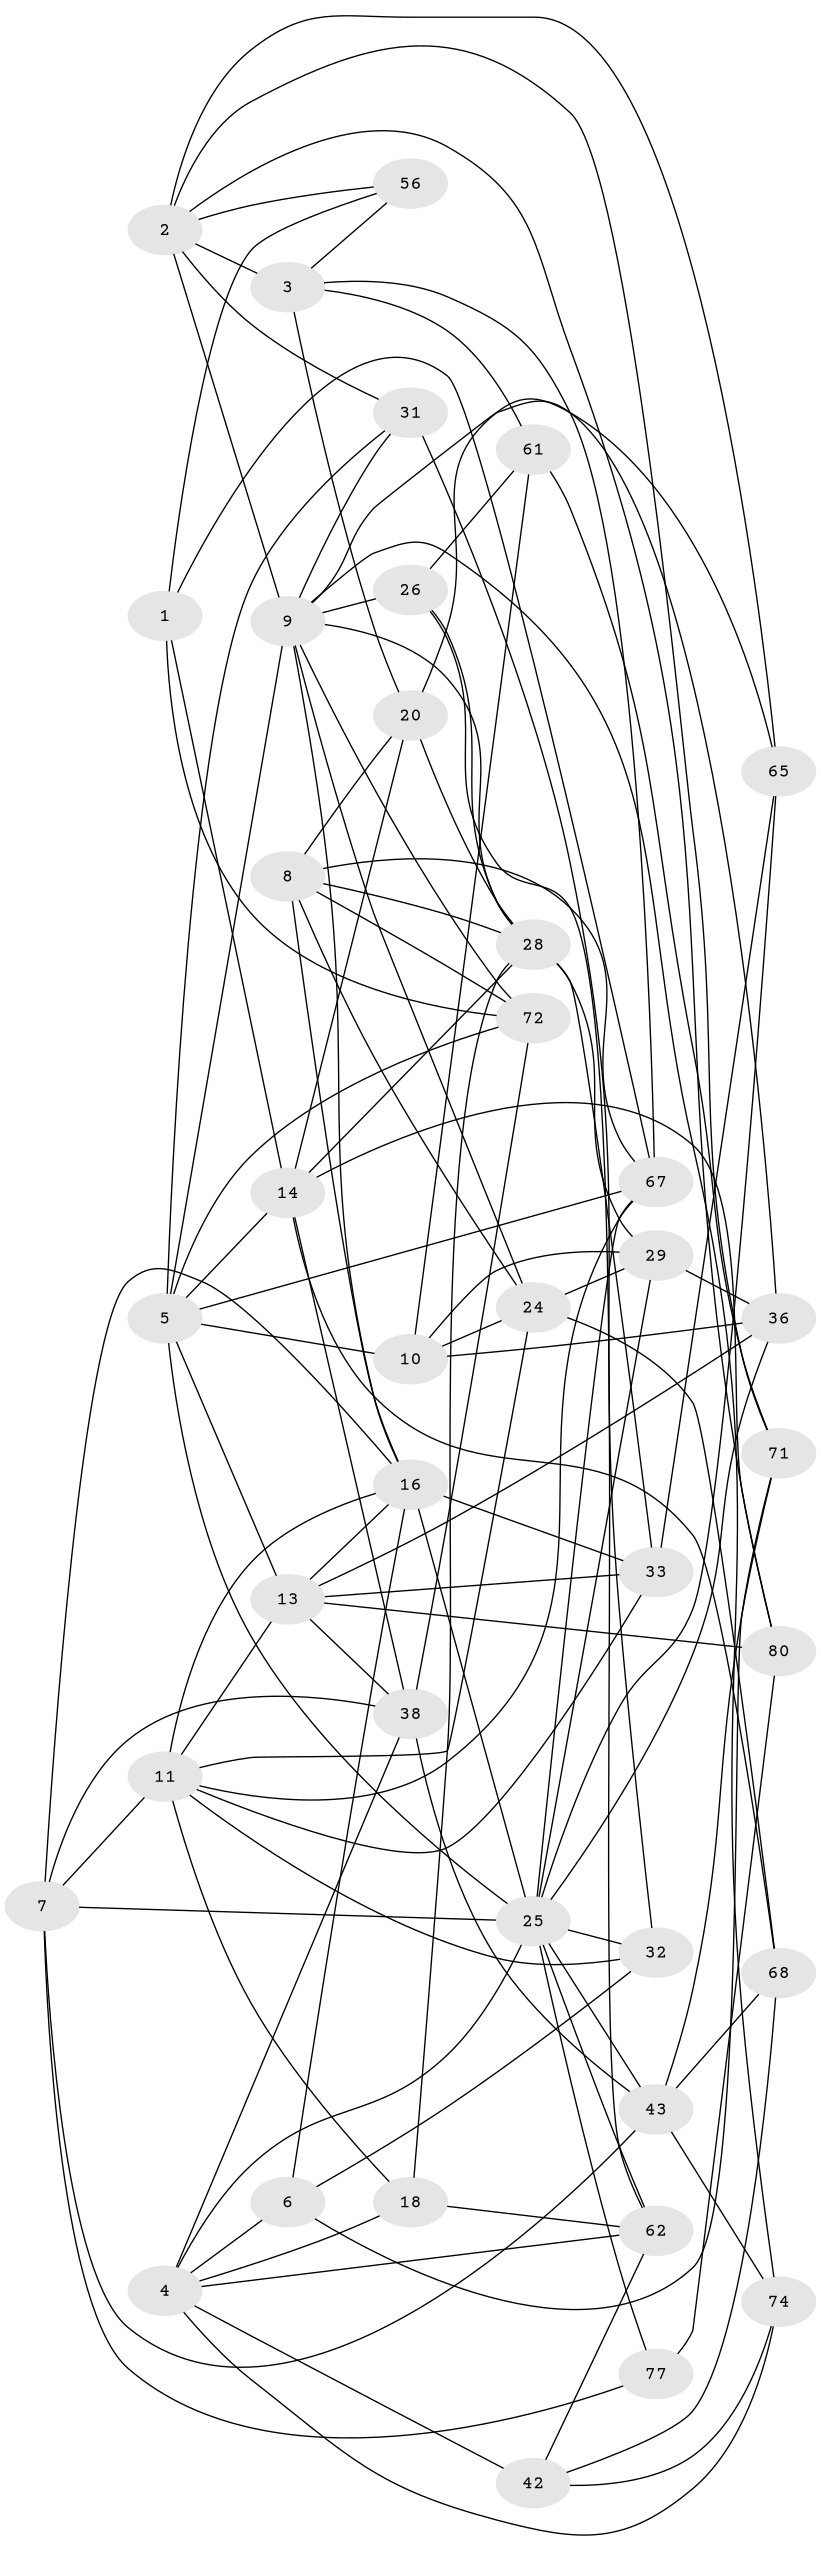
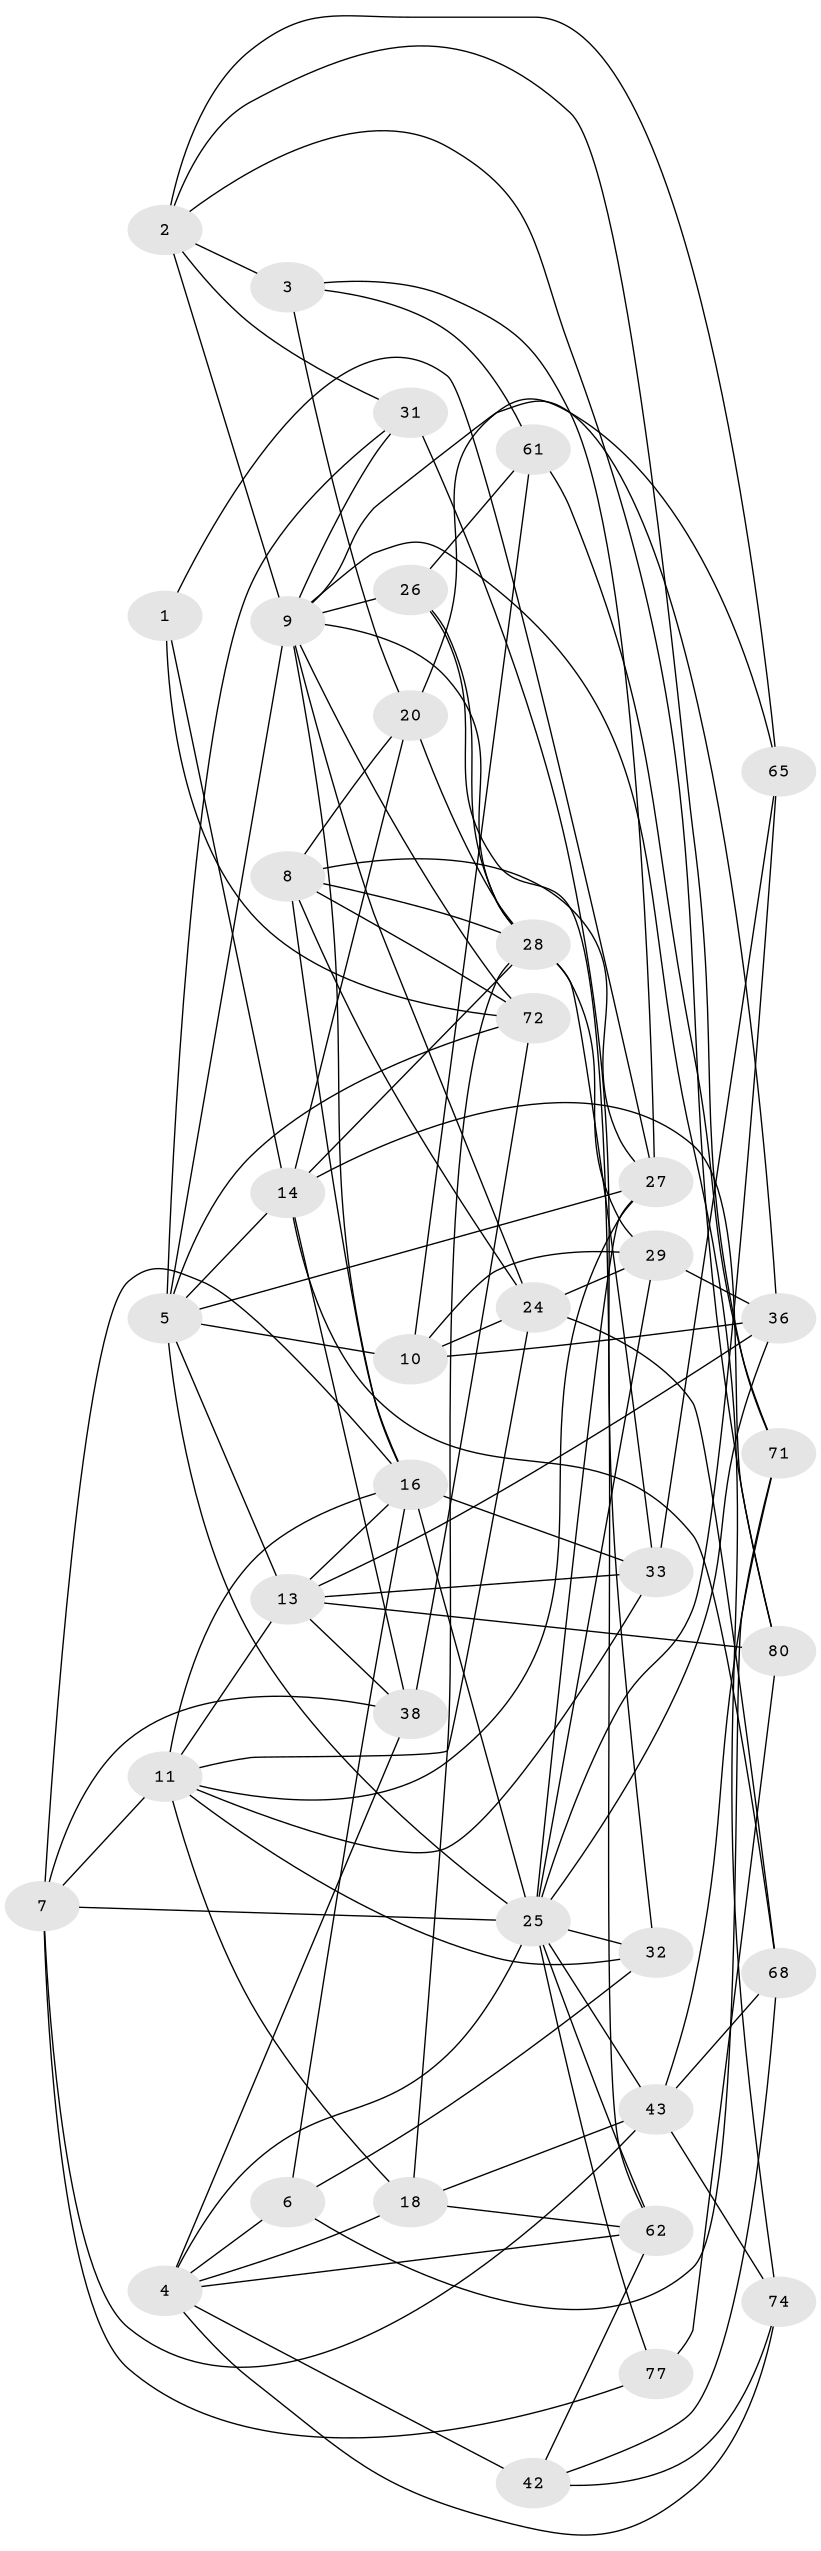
(411, 184) -> none
(656, 1182) -> (656, 1182)
(485, 1938) -> (533, 2156)
